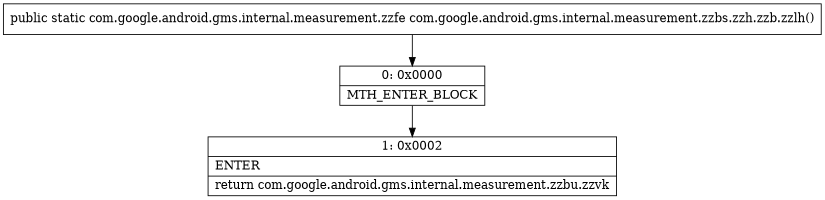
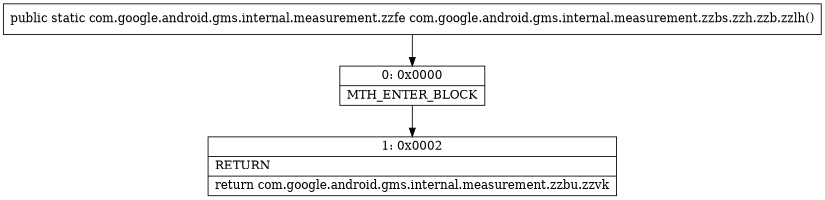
(237, 166) -> (243, 166)
